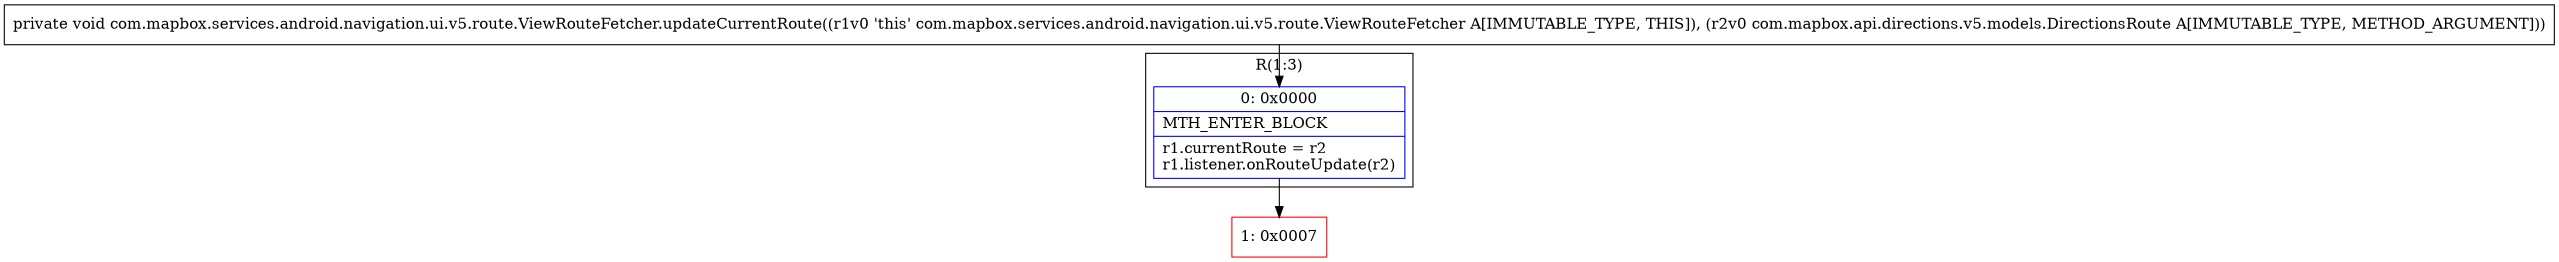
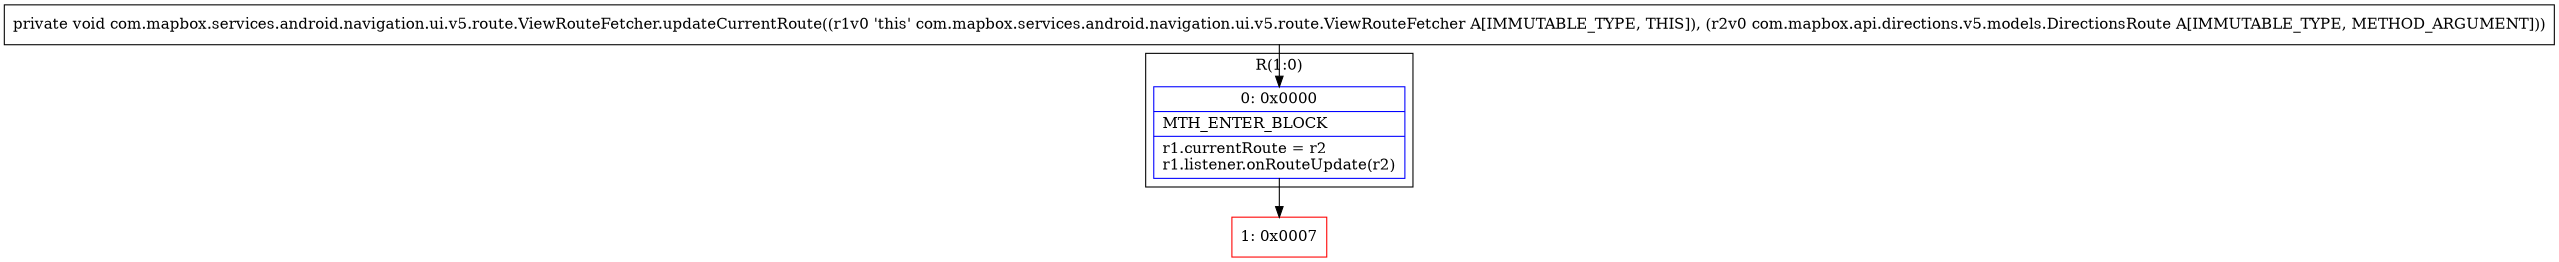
(1279, 66) -> (1279, 66)
